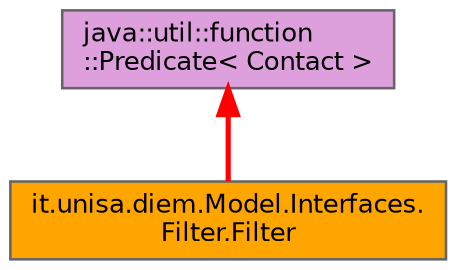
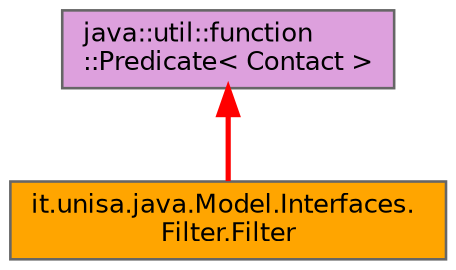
(228, 220) -> (228, 220)
